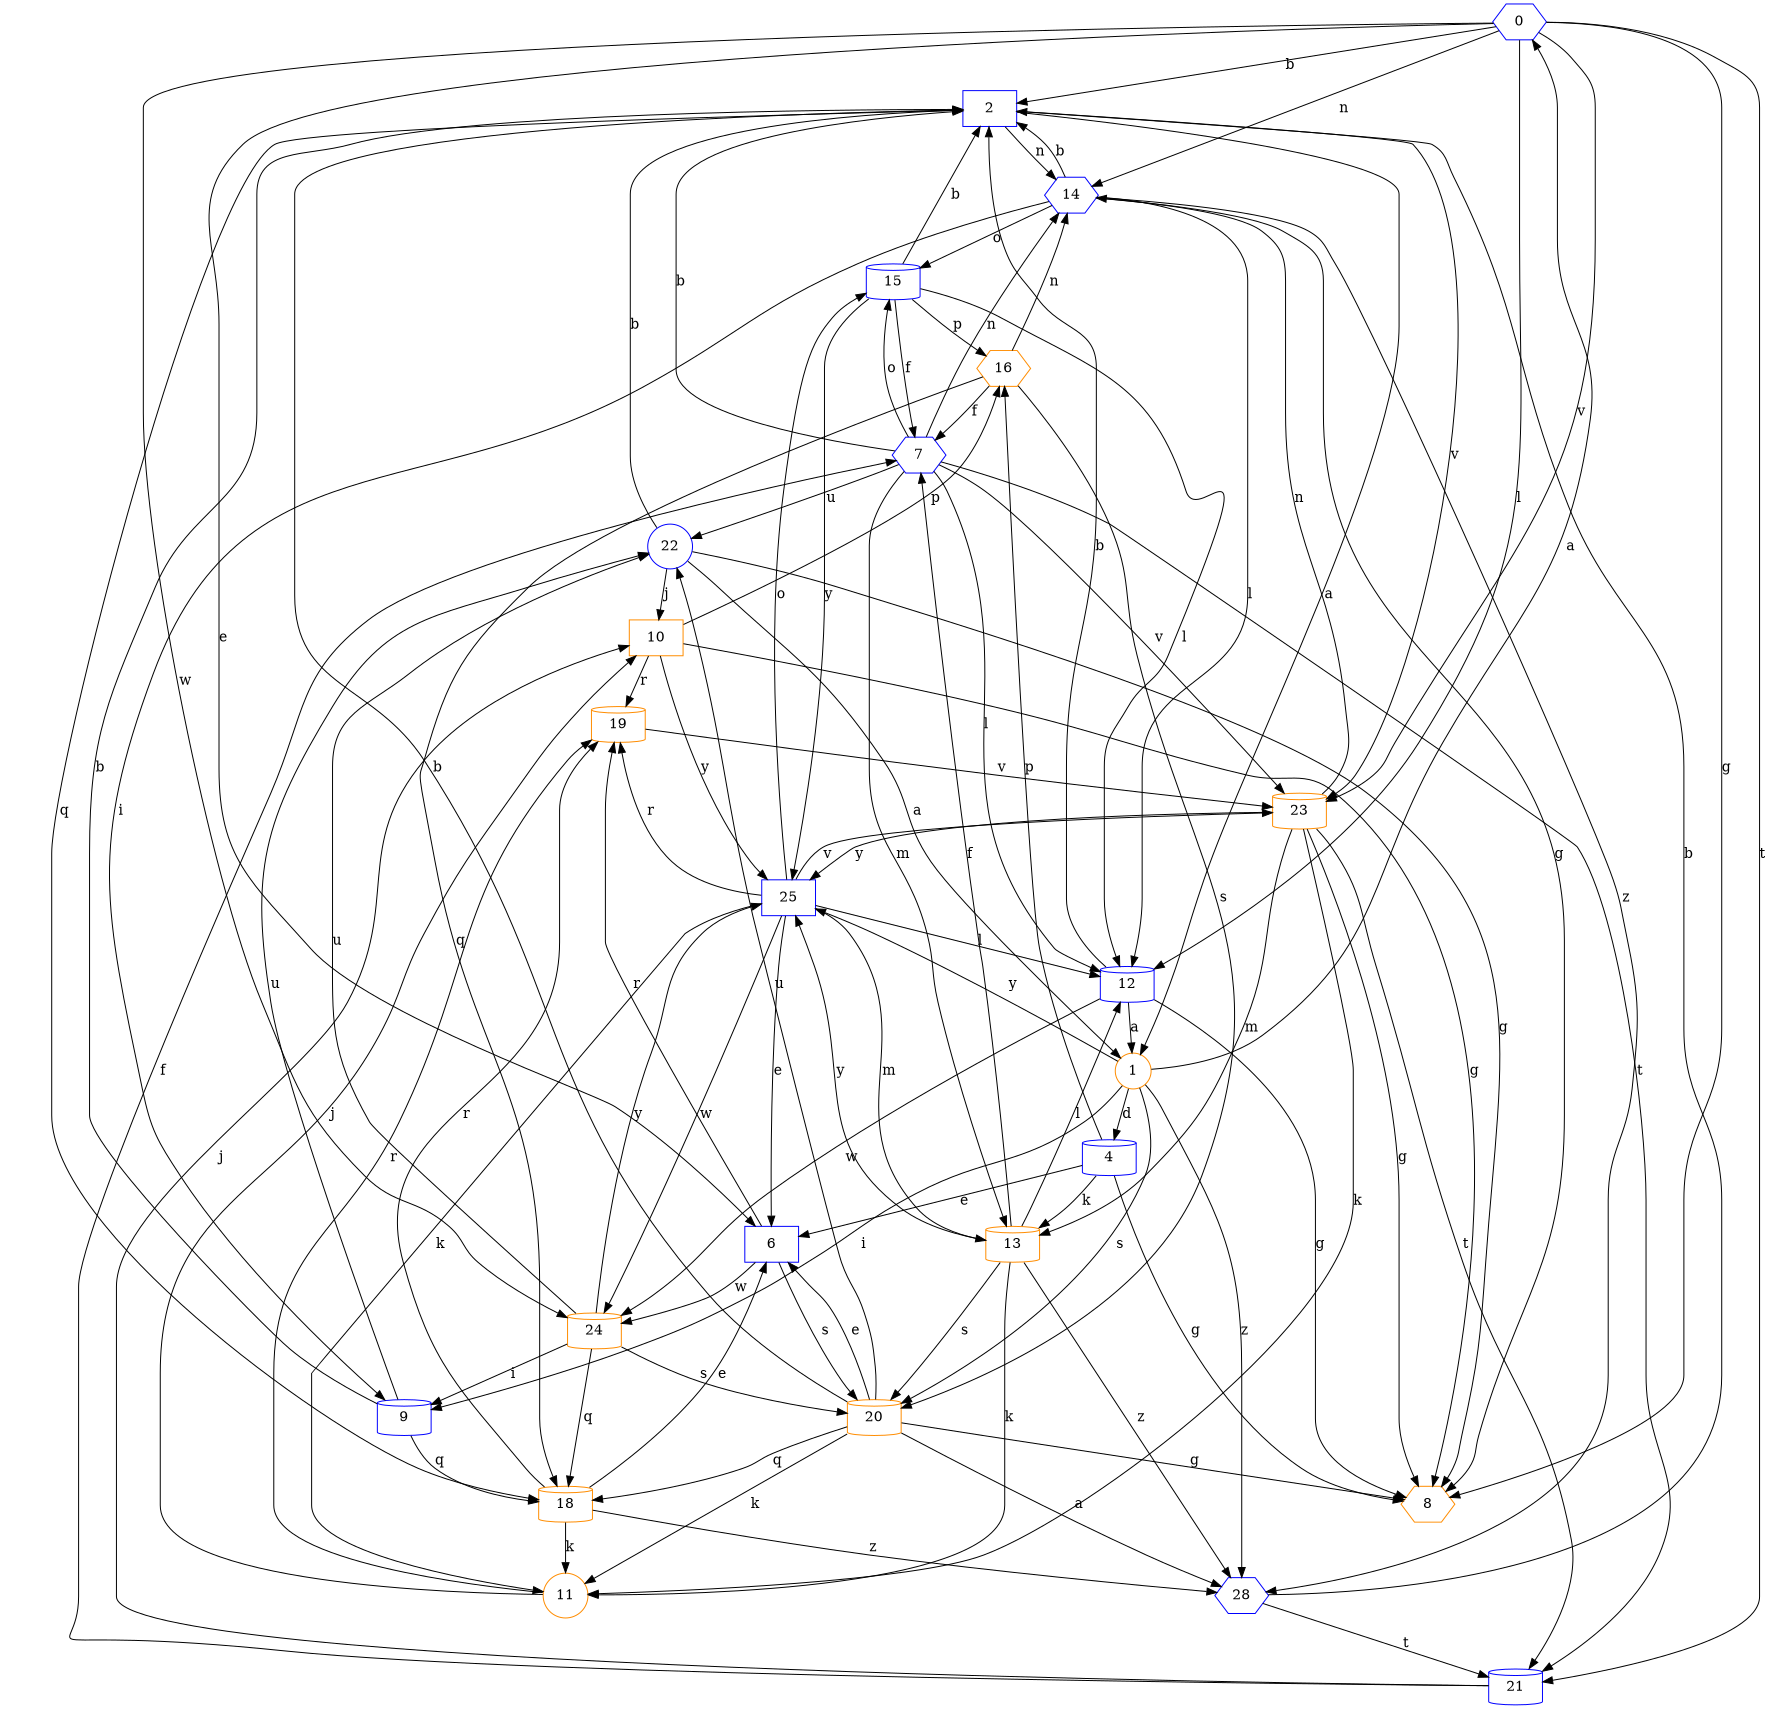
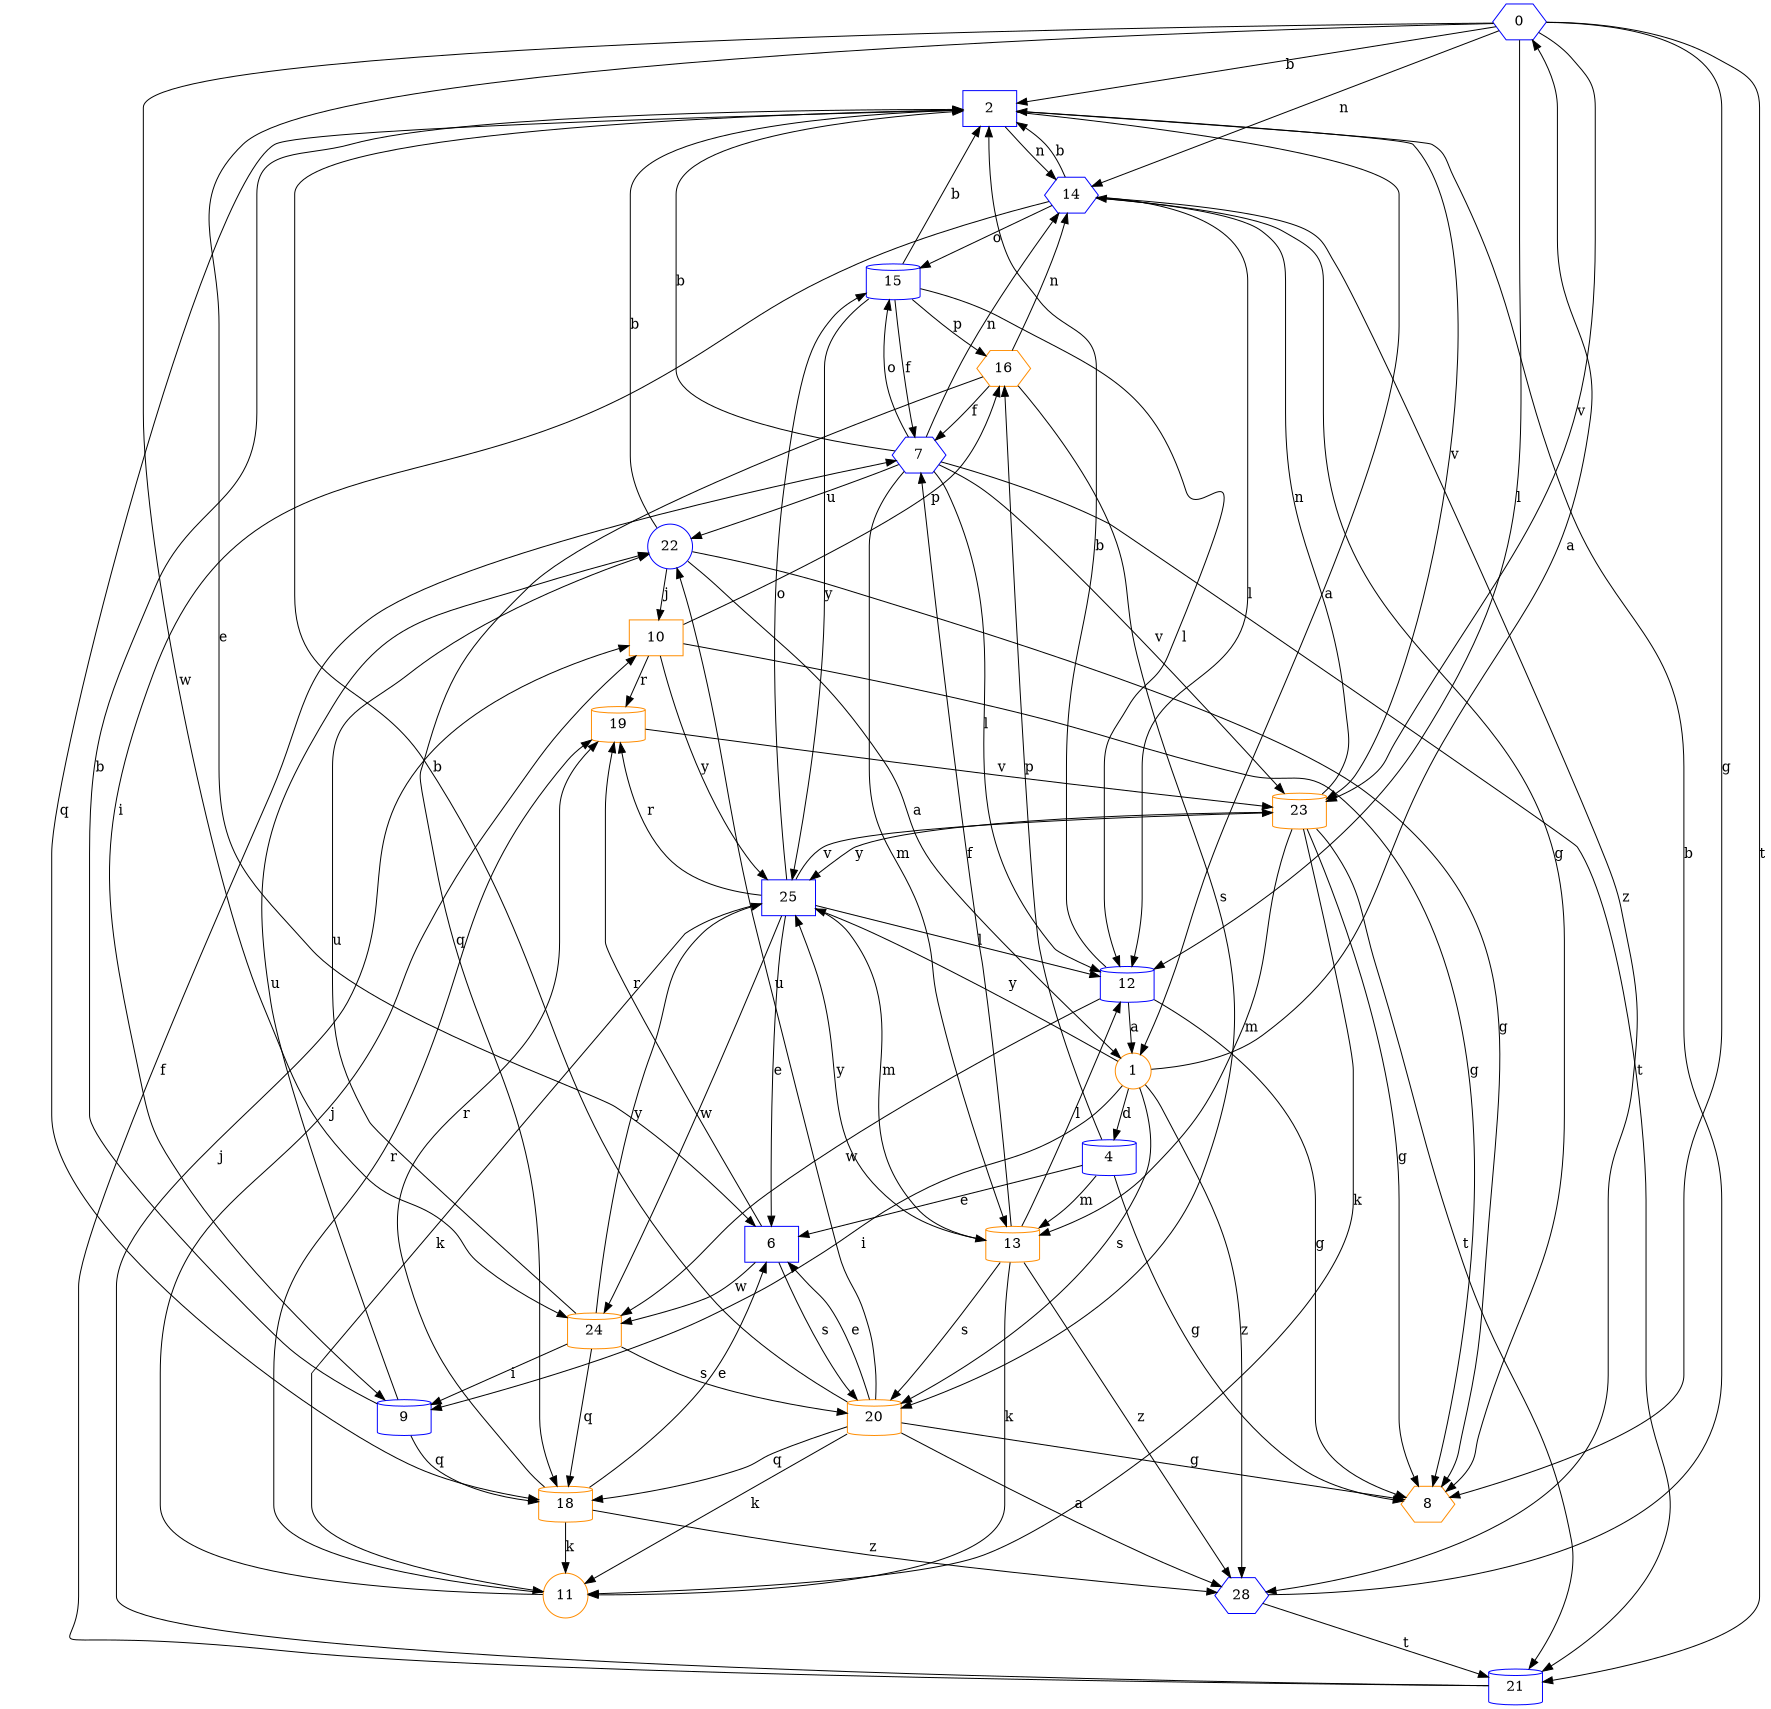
(1086, 1201) -> (1086, 1201)
